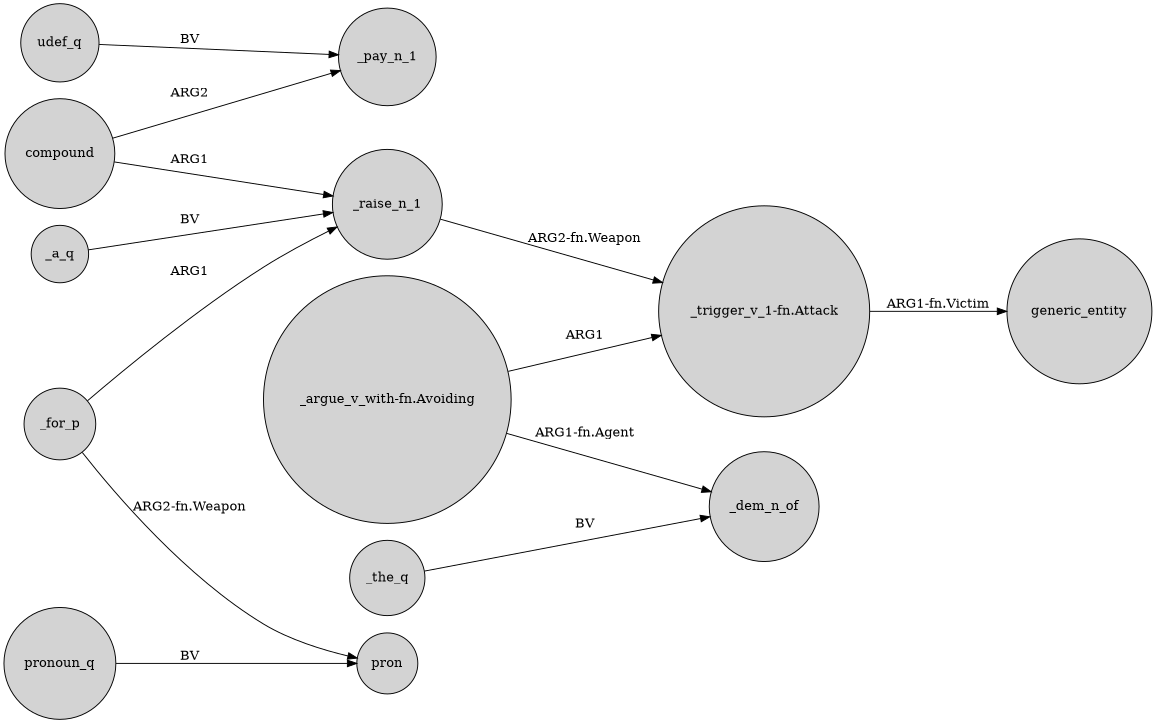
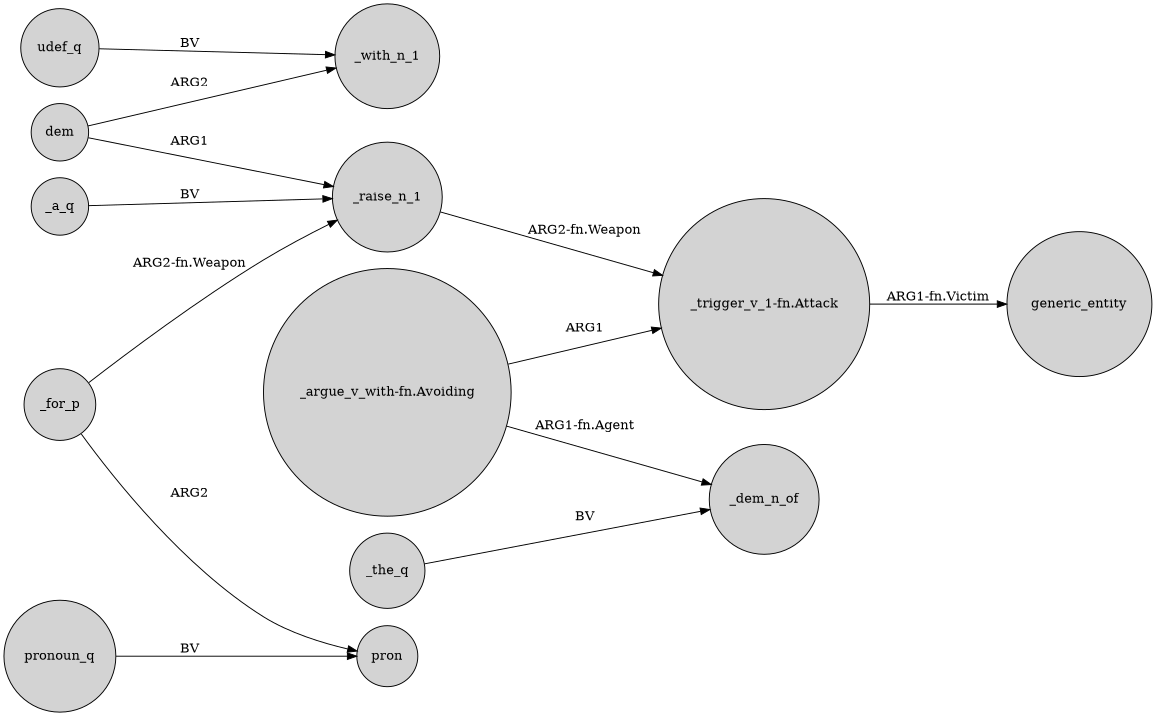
(387, 57) -> (387, 56)
(60, 154) -> (60, 132)
(190, 271) -> (190, 263)
(190, 507) -> (190, 493)
